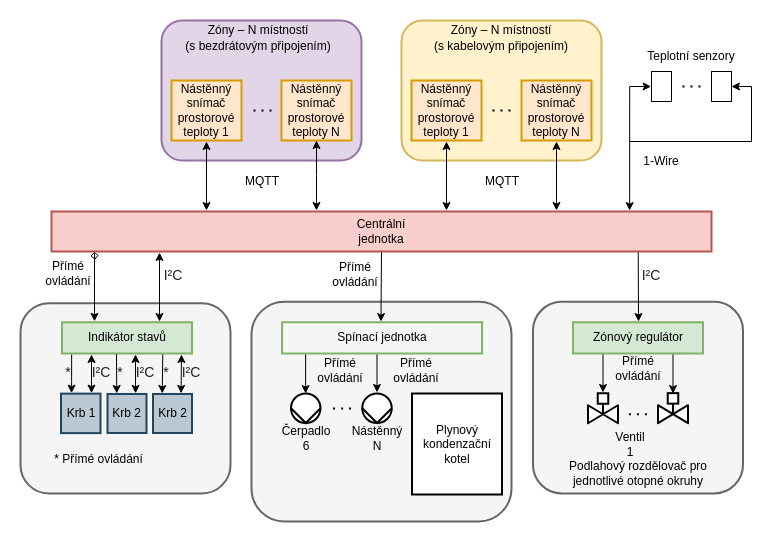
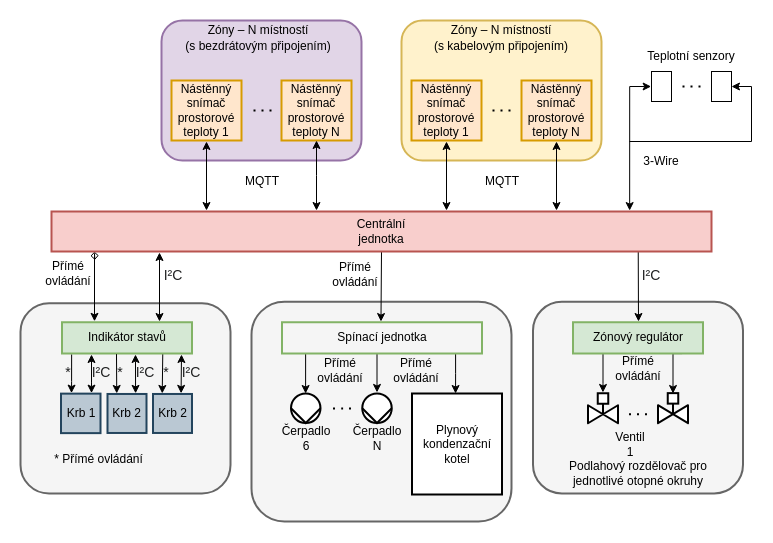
(662, 162) -> (662, 162)
none -> (456, 370)
(378, 439) -> (378, 439)
